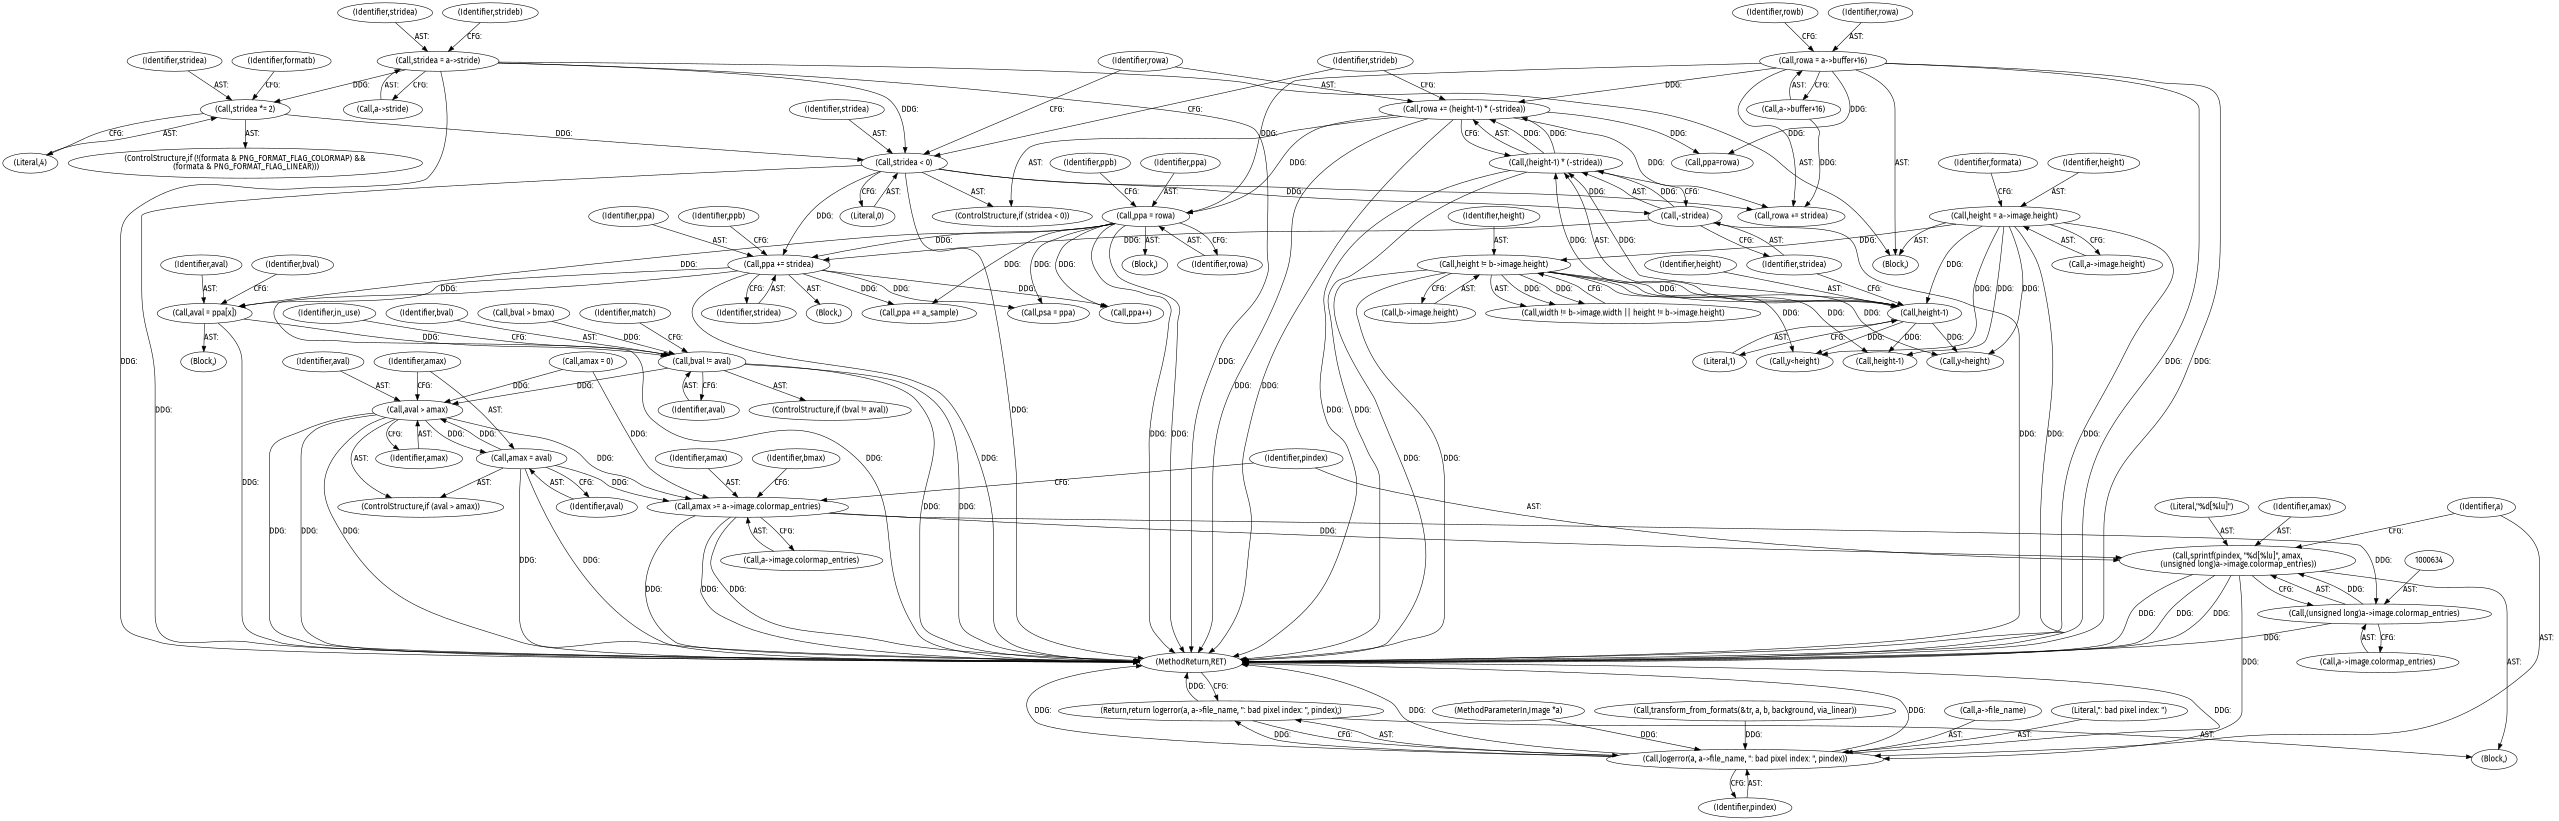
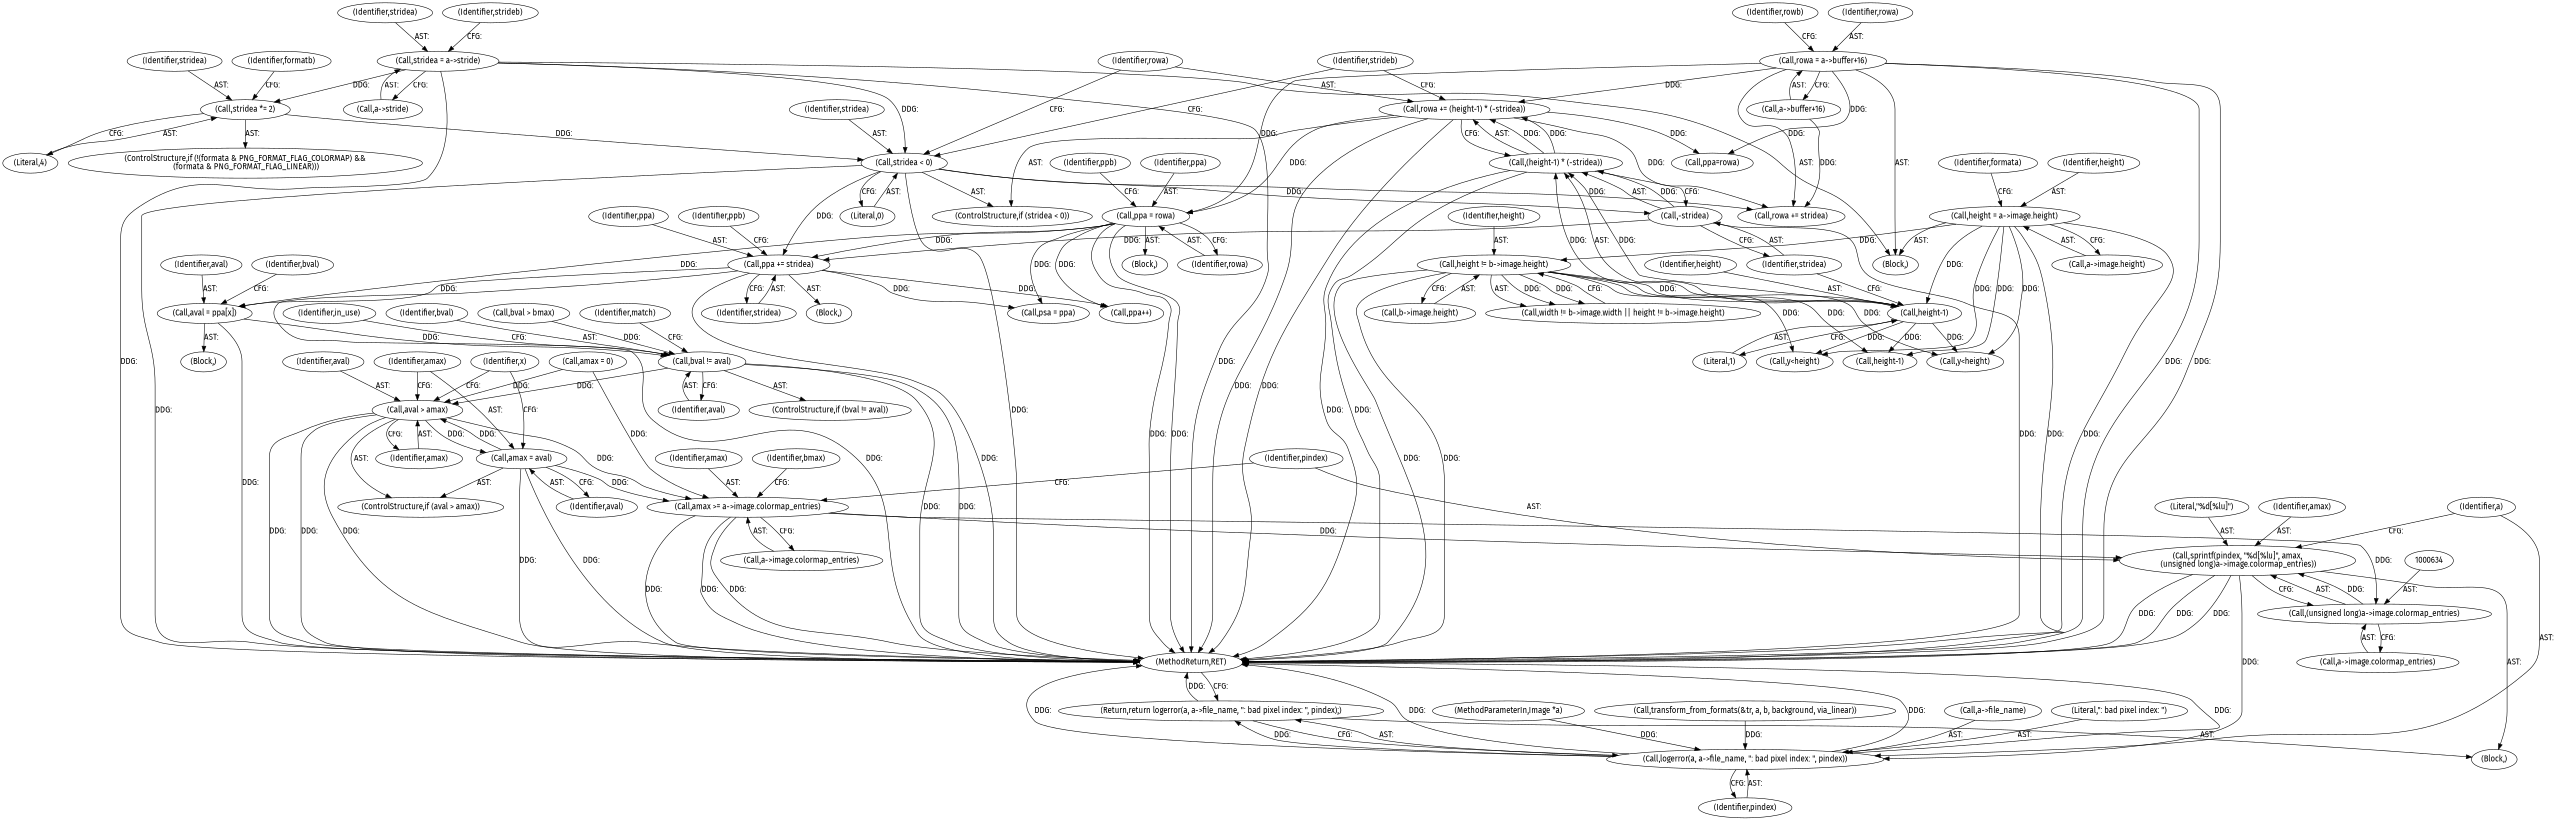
(919, 313) -> none
none -> (505, 362)
(1791, 657) -> none
